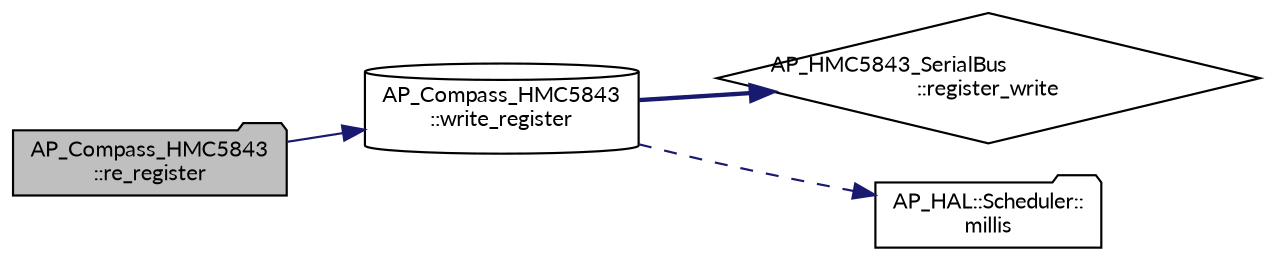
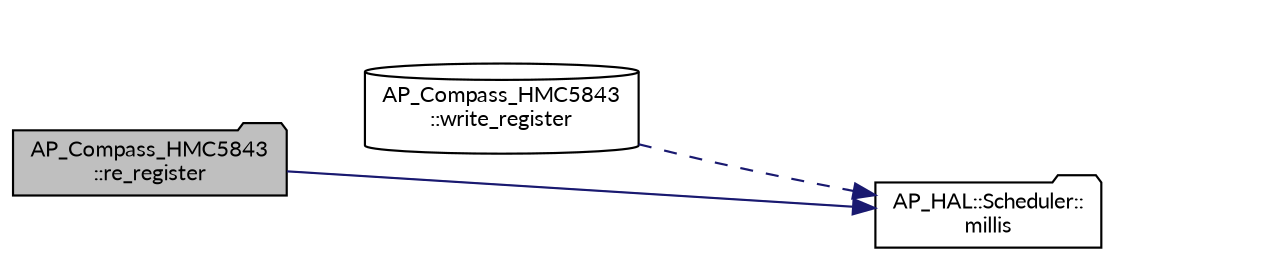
(988, 78) -> none
(315, 137) -> (570, 189)
